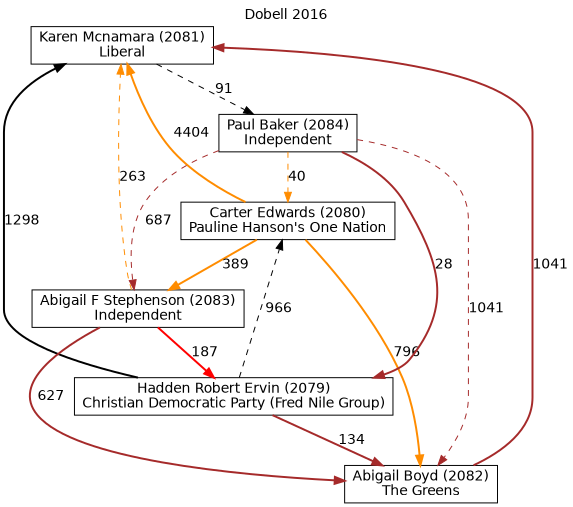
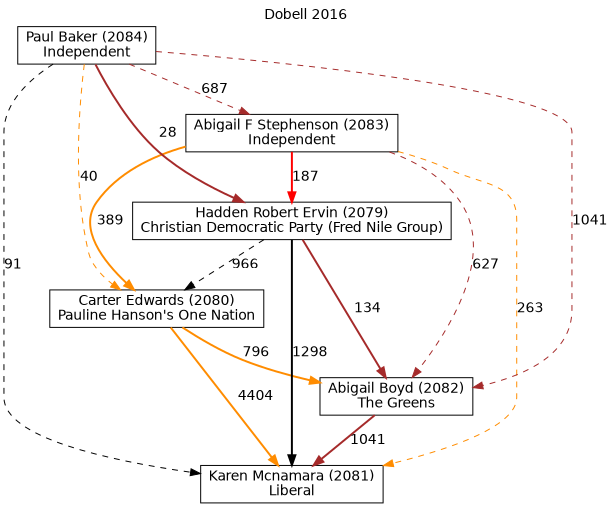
(201, 87) -> (4, 326)
(217, 262) -> (101, 197)
(121, 454) -> (473, 247)
